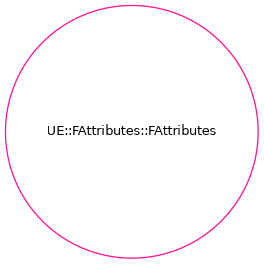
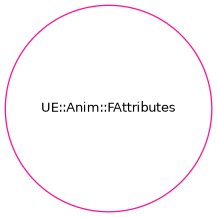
(132, 132) -> (109, 109)
